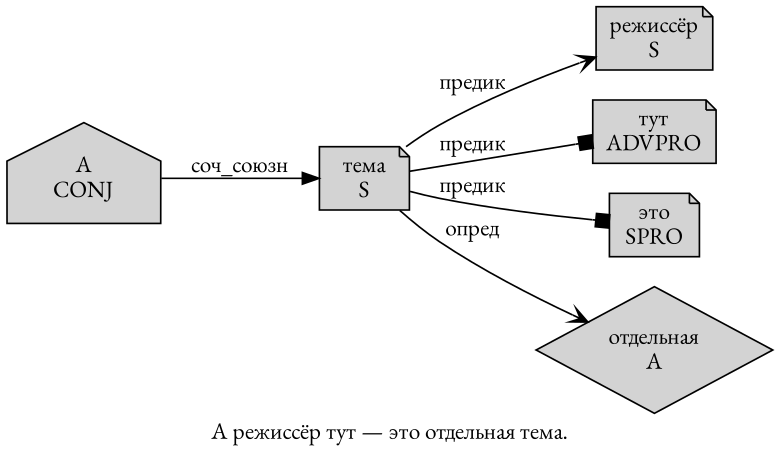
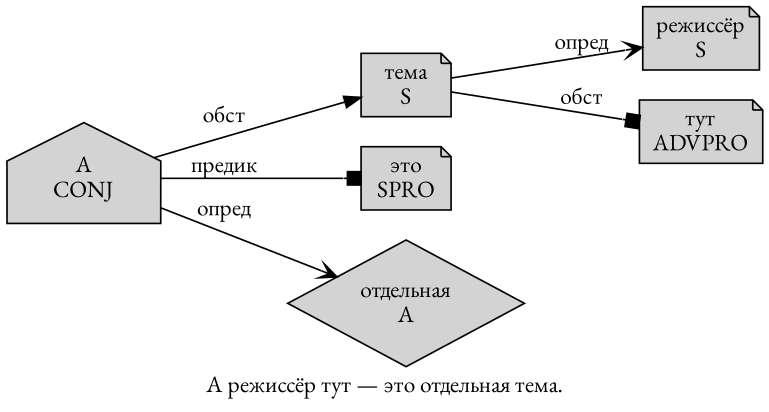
(473, 82) -> (582, 42)
(473, 144) -> (582, 98)
(240, 166) -> (224, 116)
(501, 209) -> (252, 178)
(483, 268) -> (241, 239)
